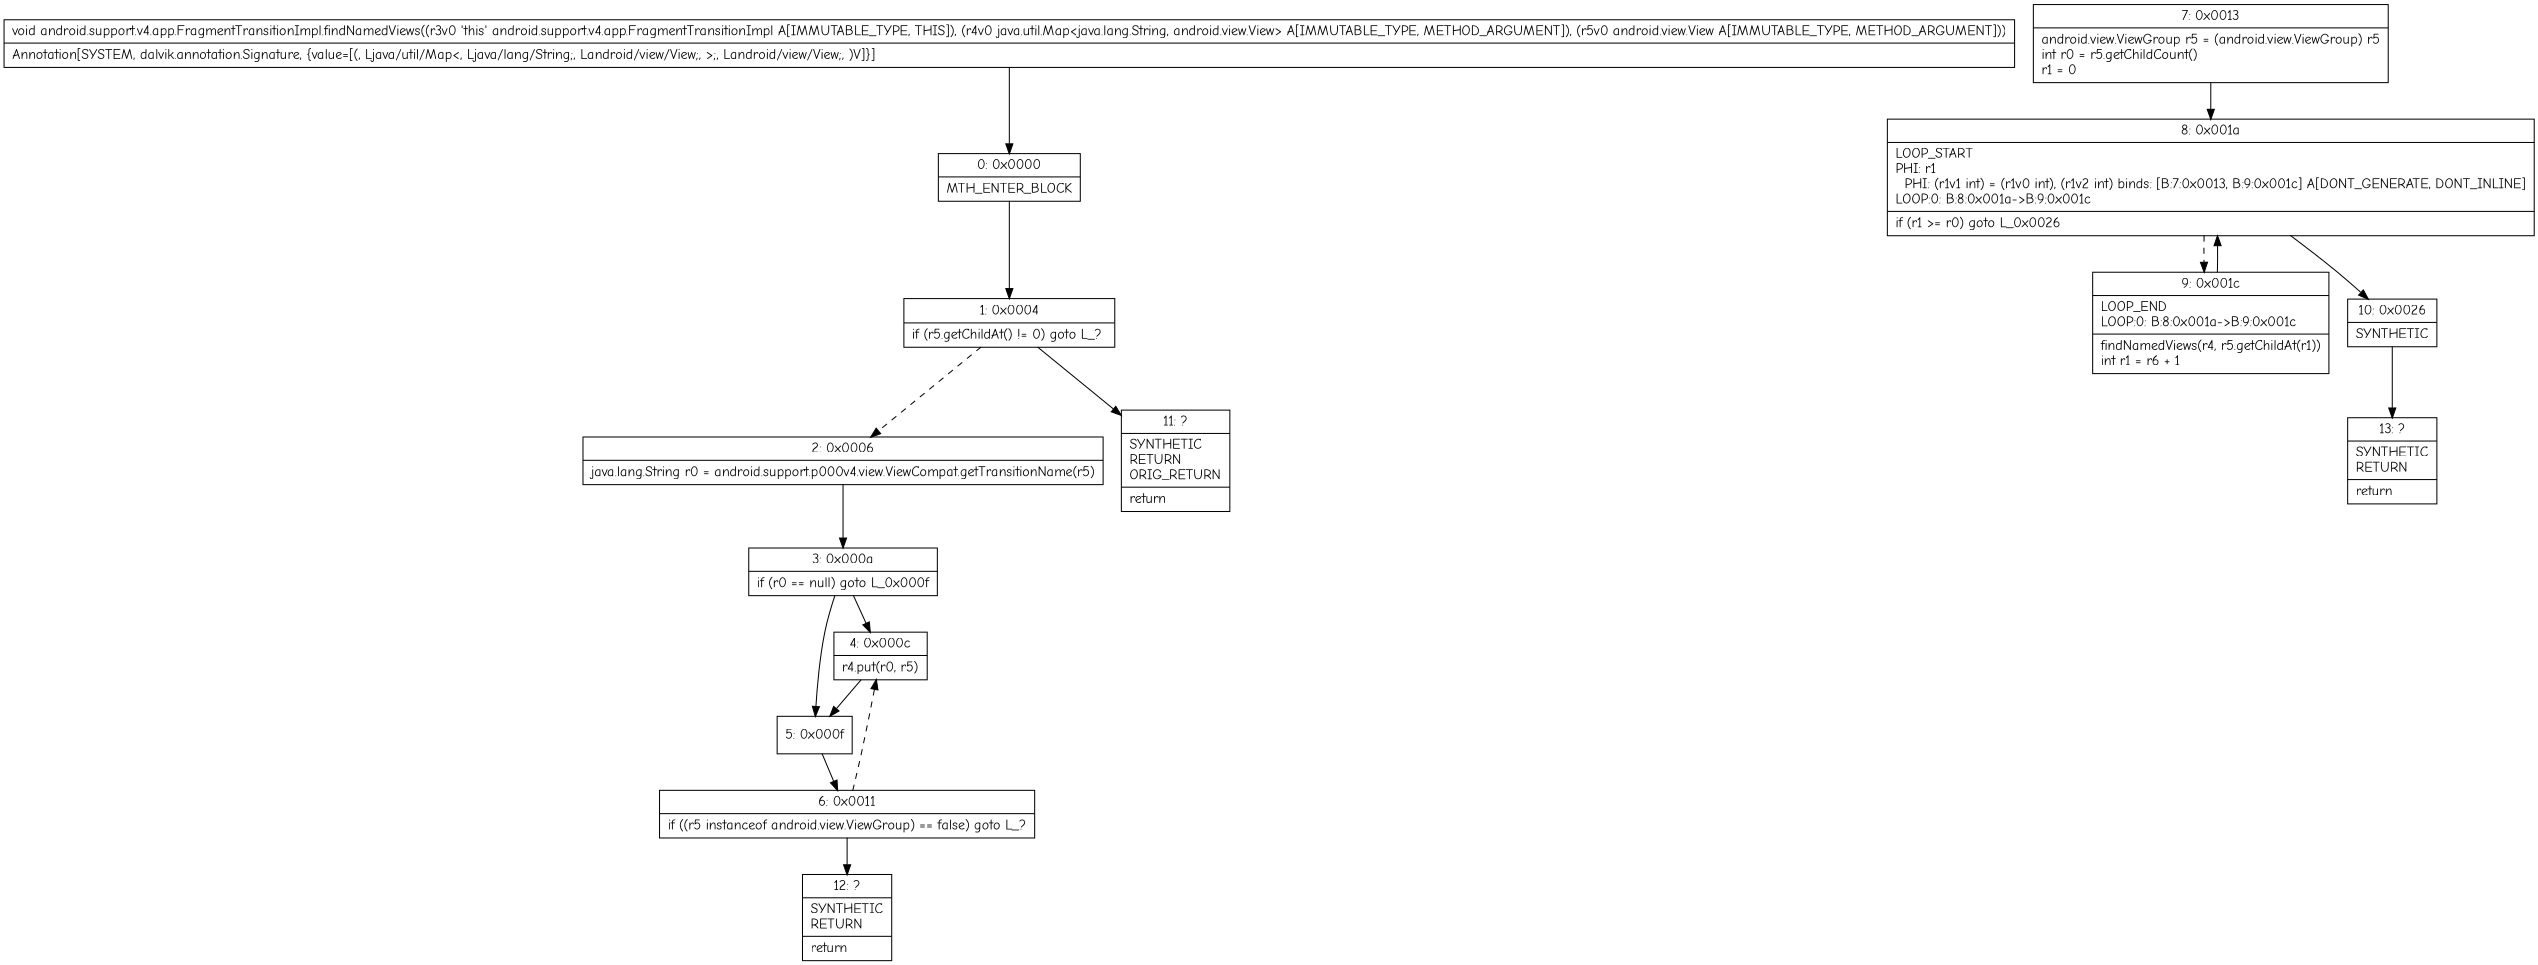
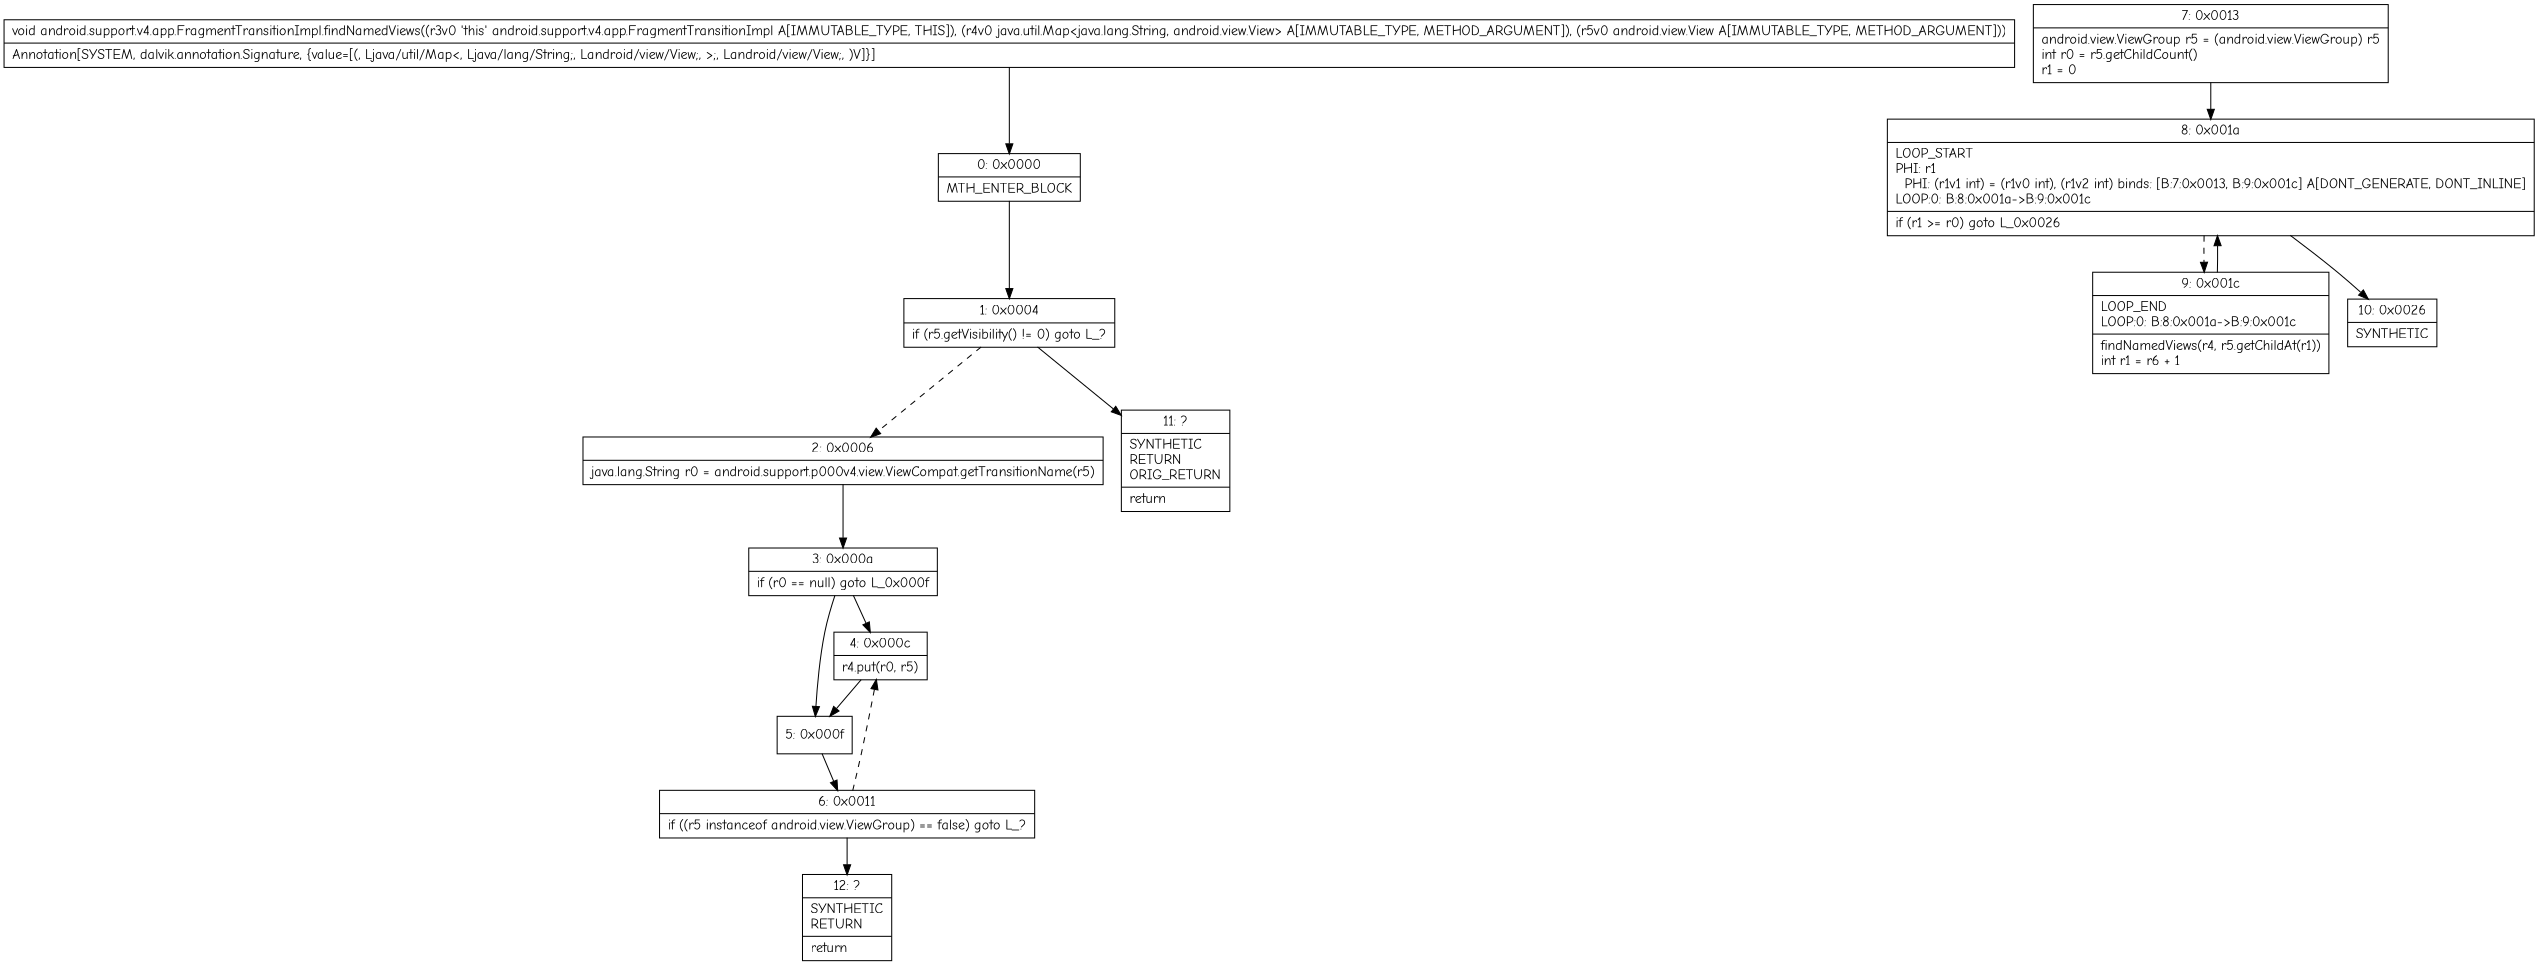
(1007, 335) -> (1009, 335)
(2392, 461) -> none
